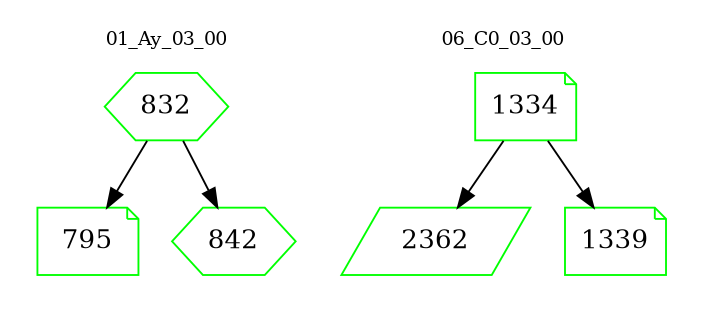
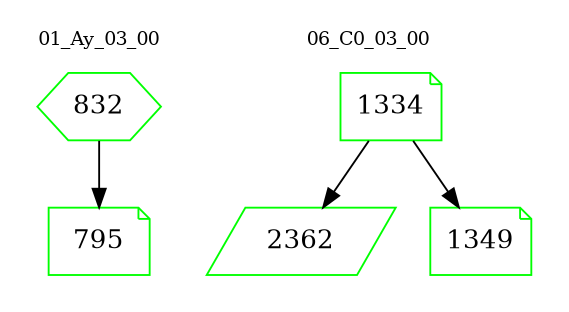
(234, 241) -> none
(616, 241) -> (481, 241)
